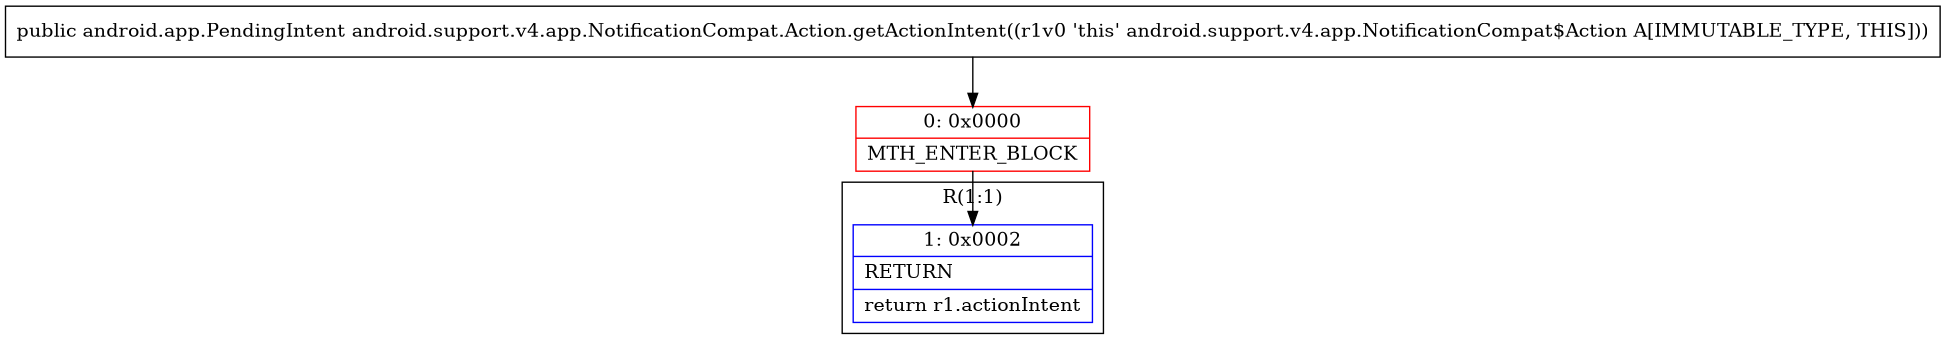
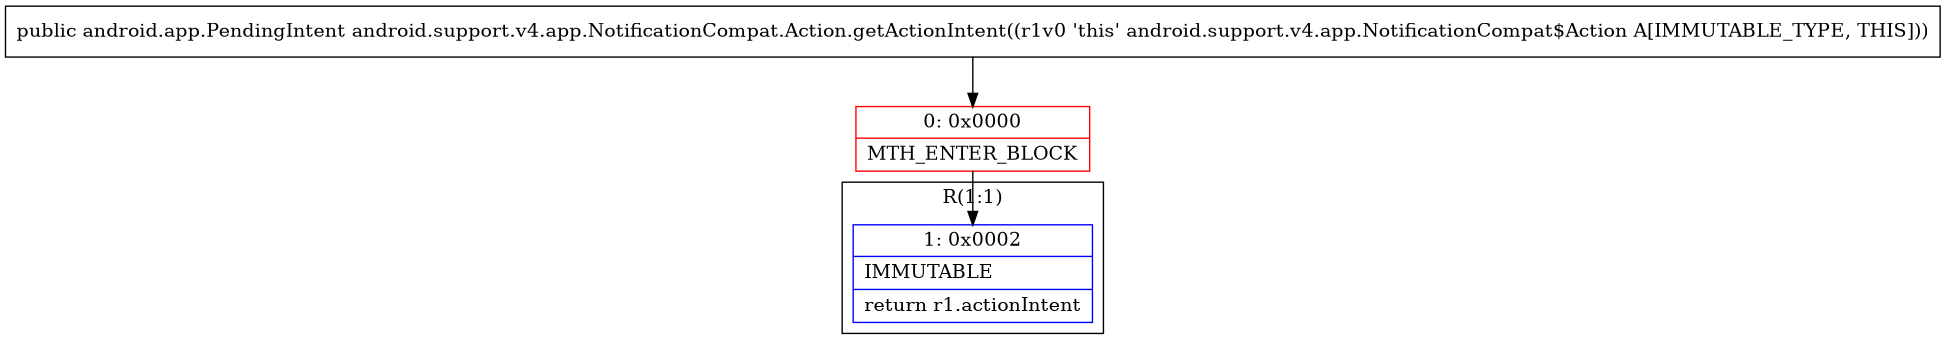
(909, 272) -> (929, 272)
